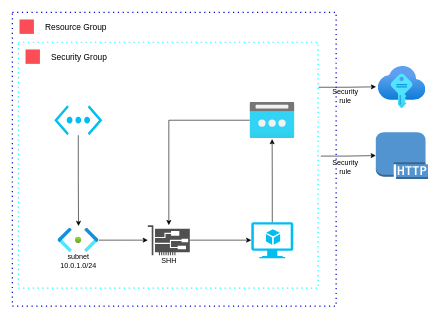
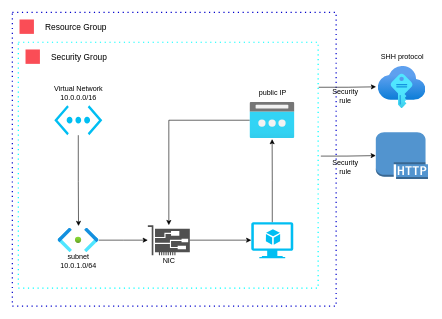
none -> (402, 57)
none -> (78, 93)
none -> (272, 93)
(79, 261) -> (79, 261)
(169, 261) -> (169, 261)
